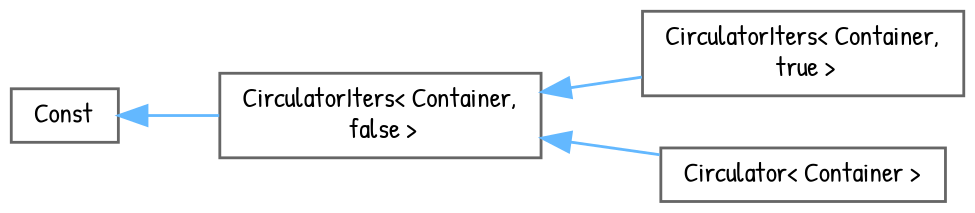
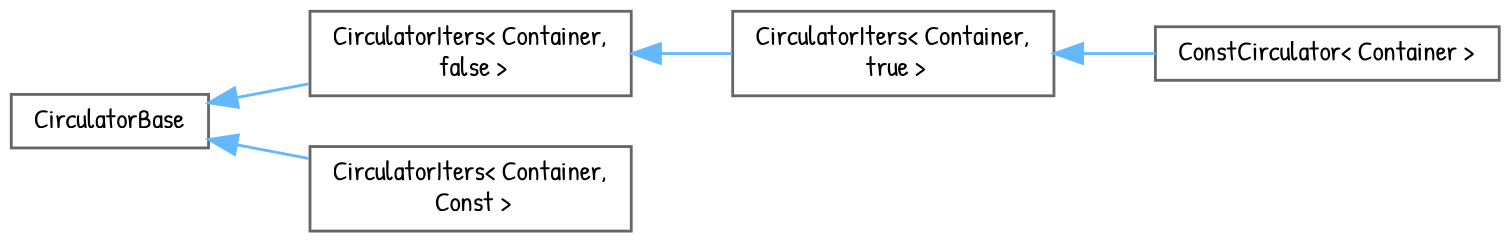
none -> (1327, 54)
(65, 116) -> (110, 121)
(803, 175) -> none
none -> (471, 189)
